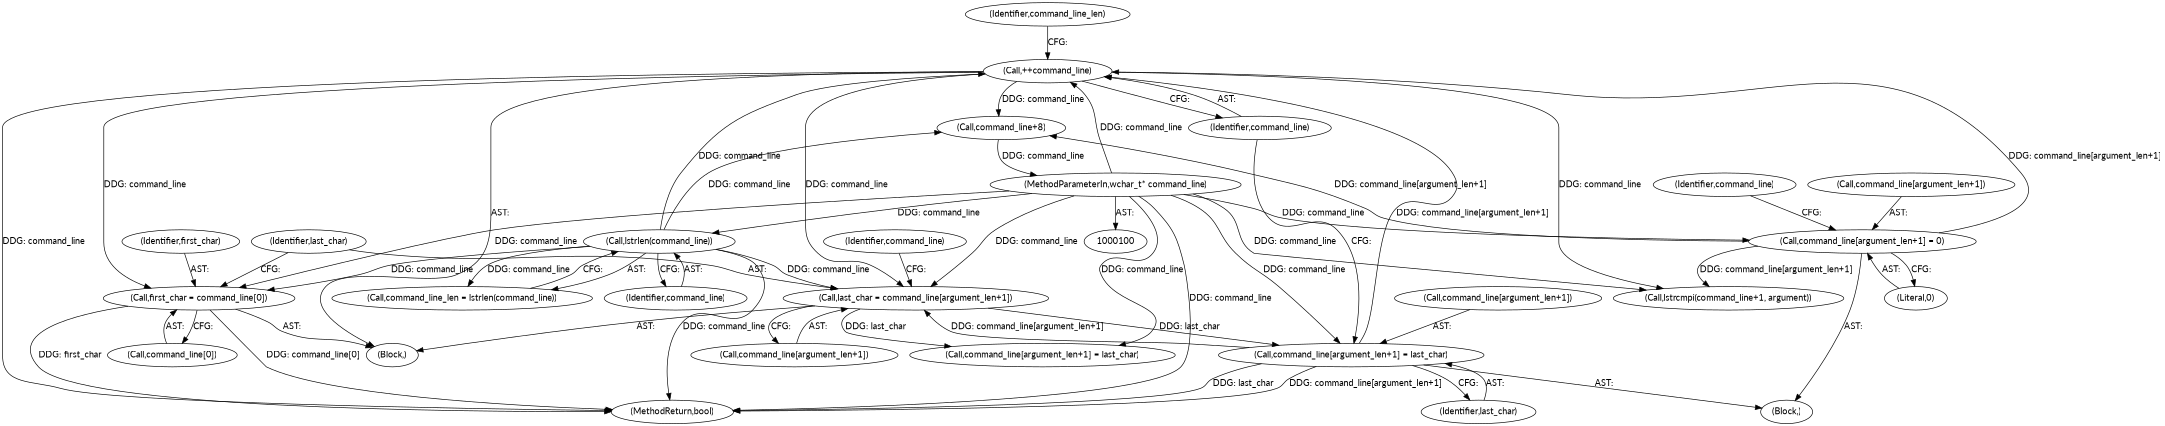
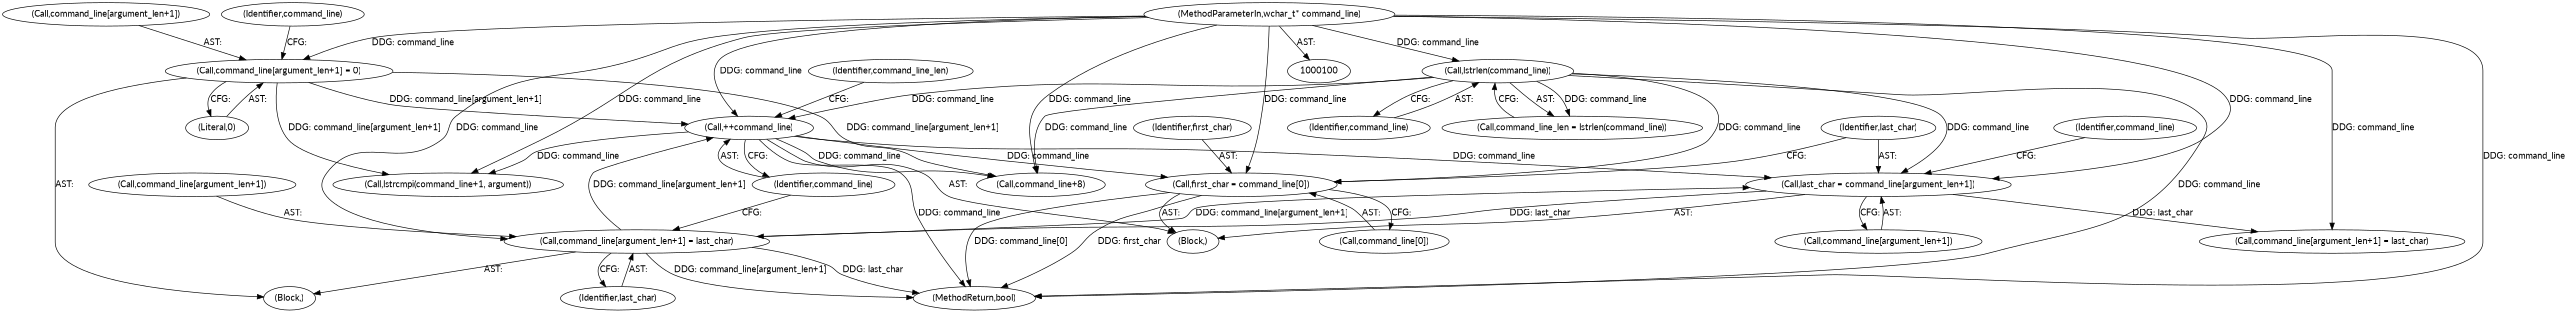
(1005, 164) -> (1093, 68)
